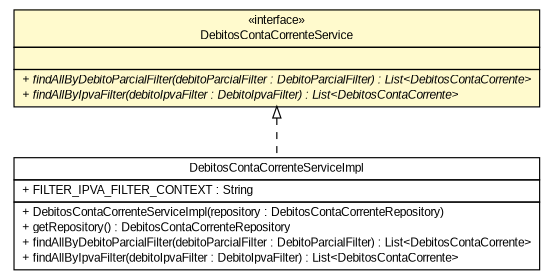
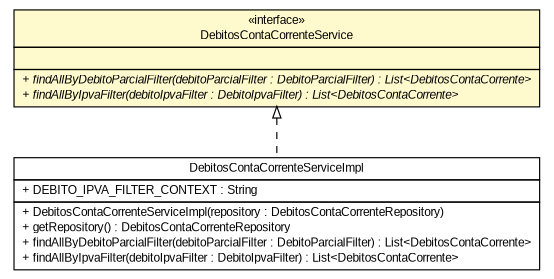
(138, 190) -> (140, 190)
